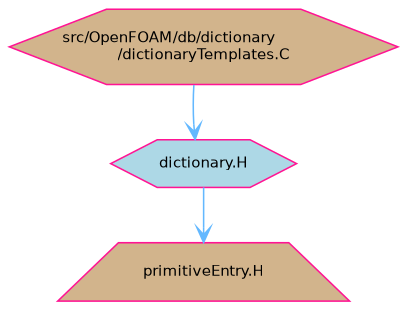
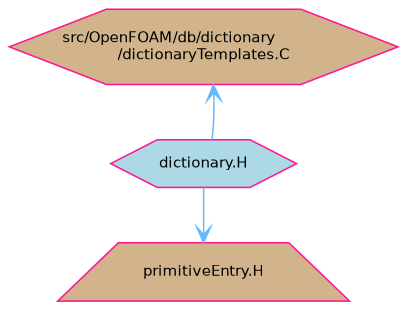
(193, 104) -> (214, 120)
